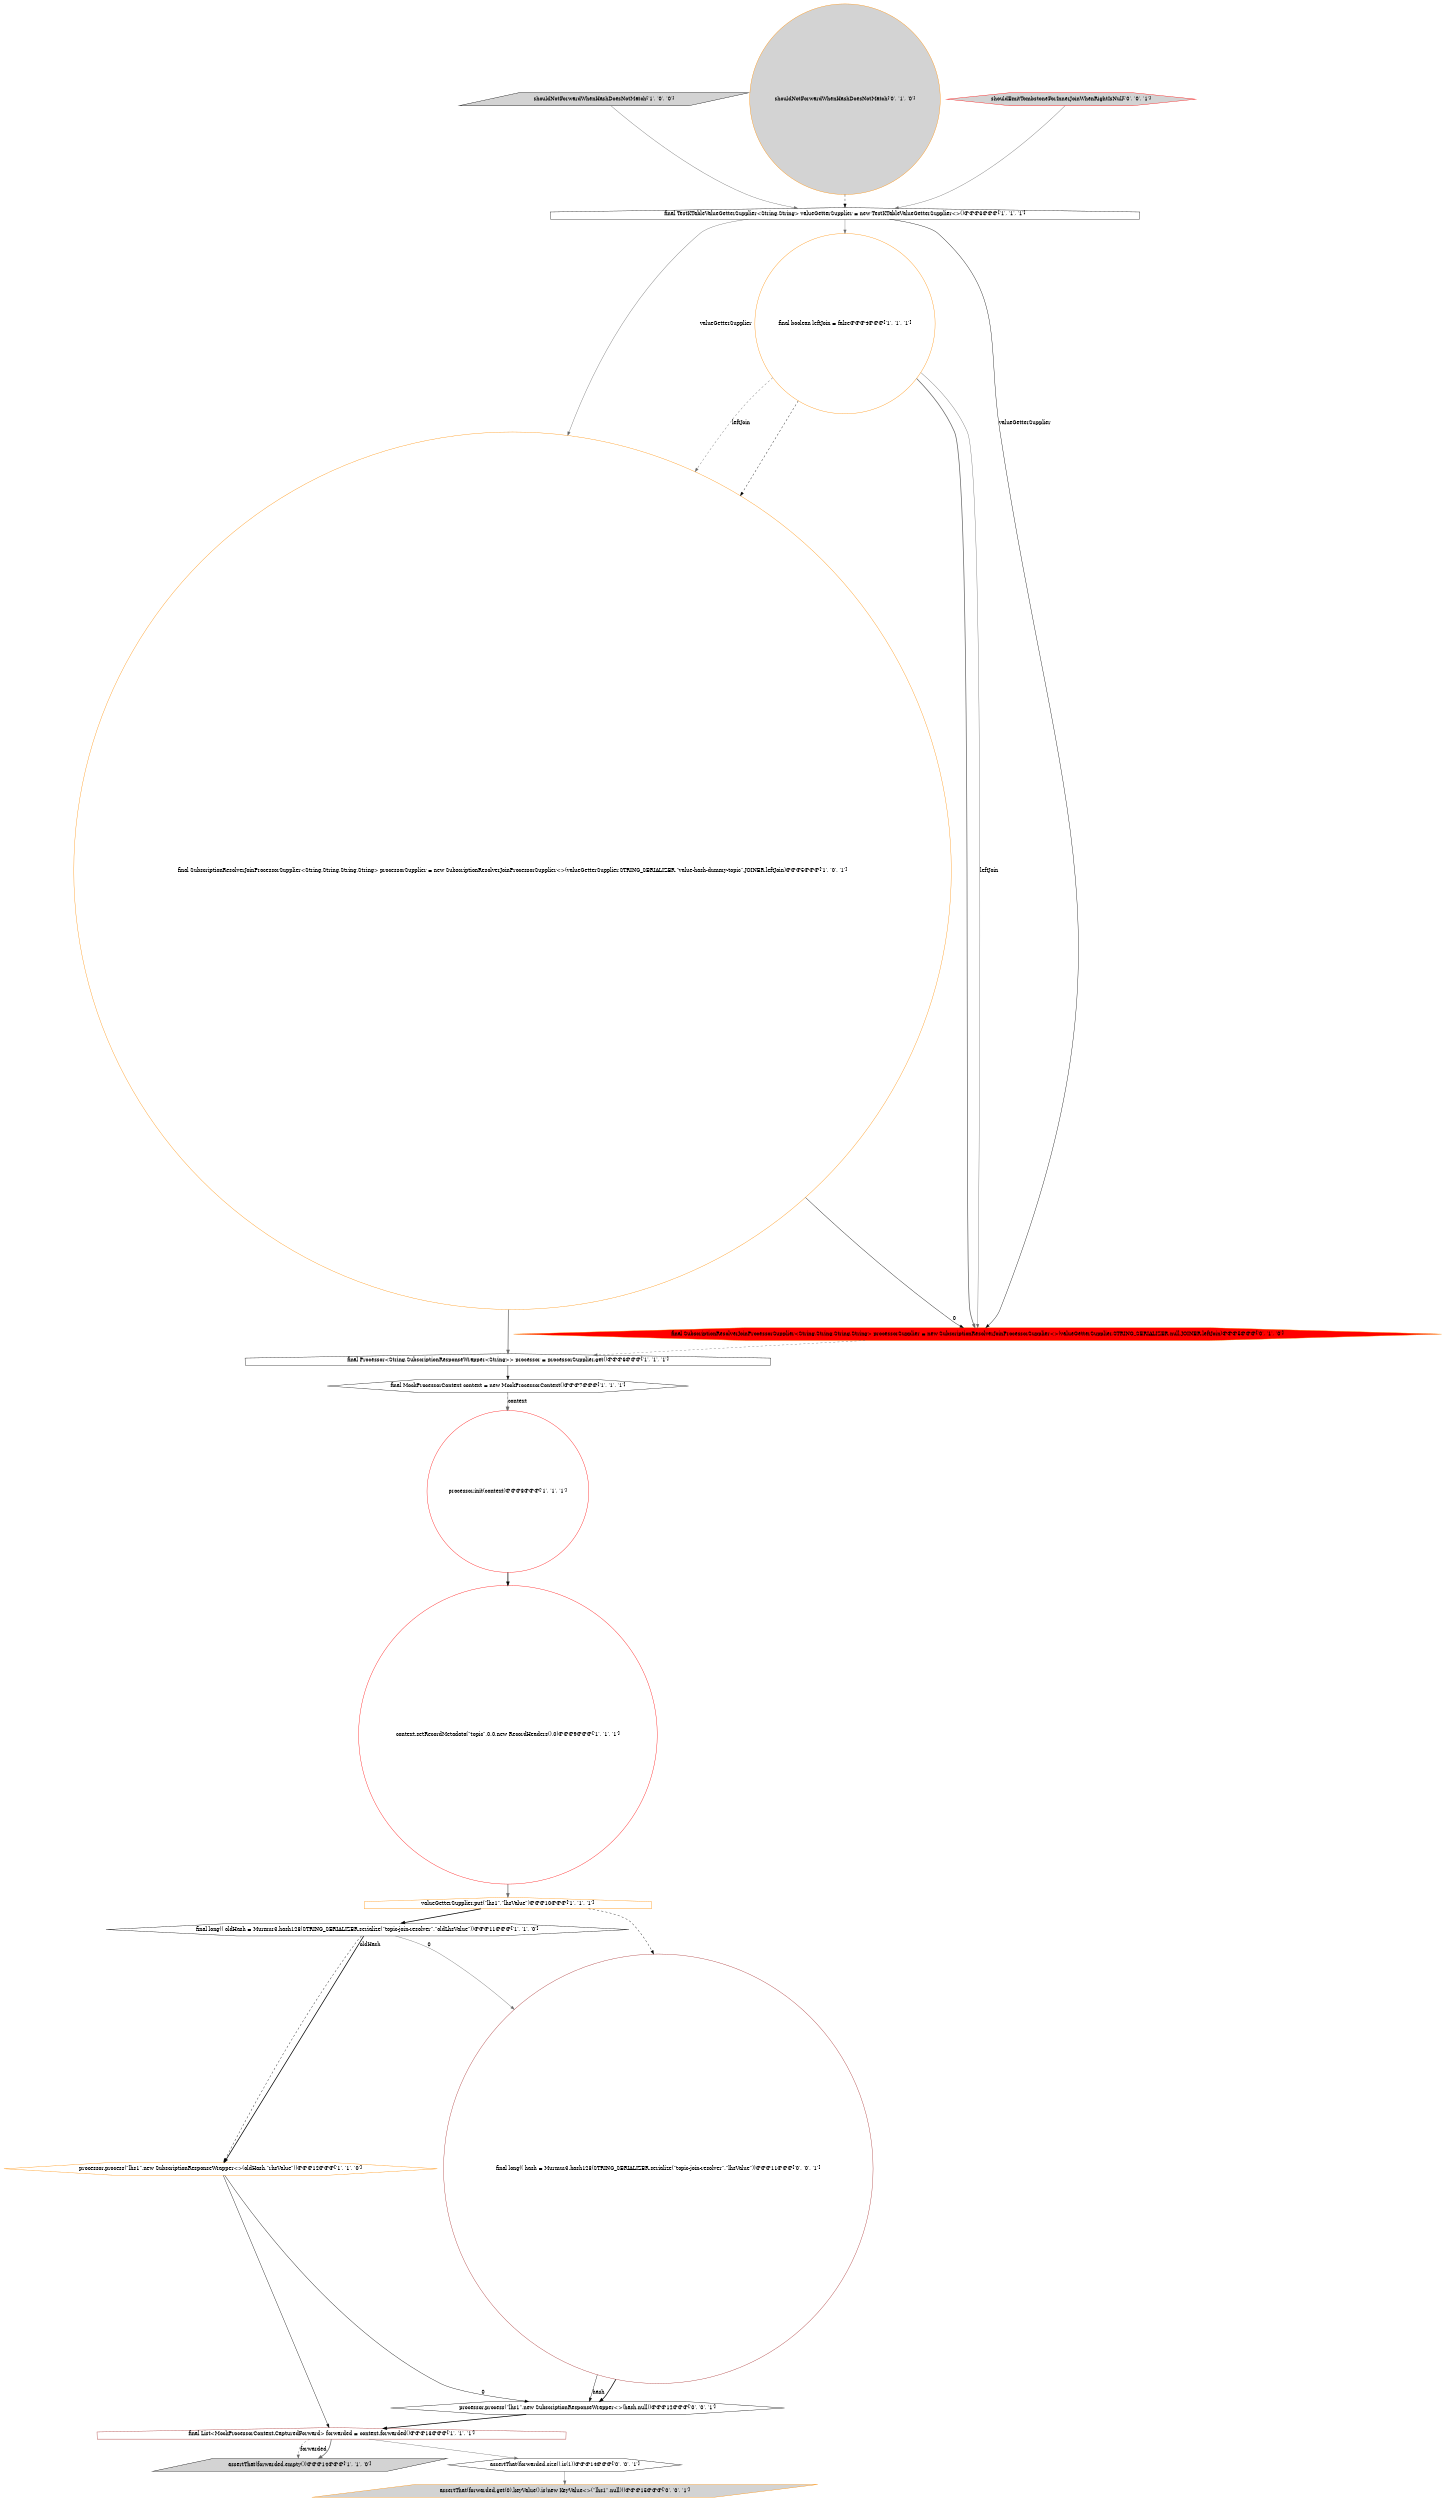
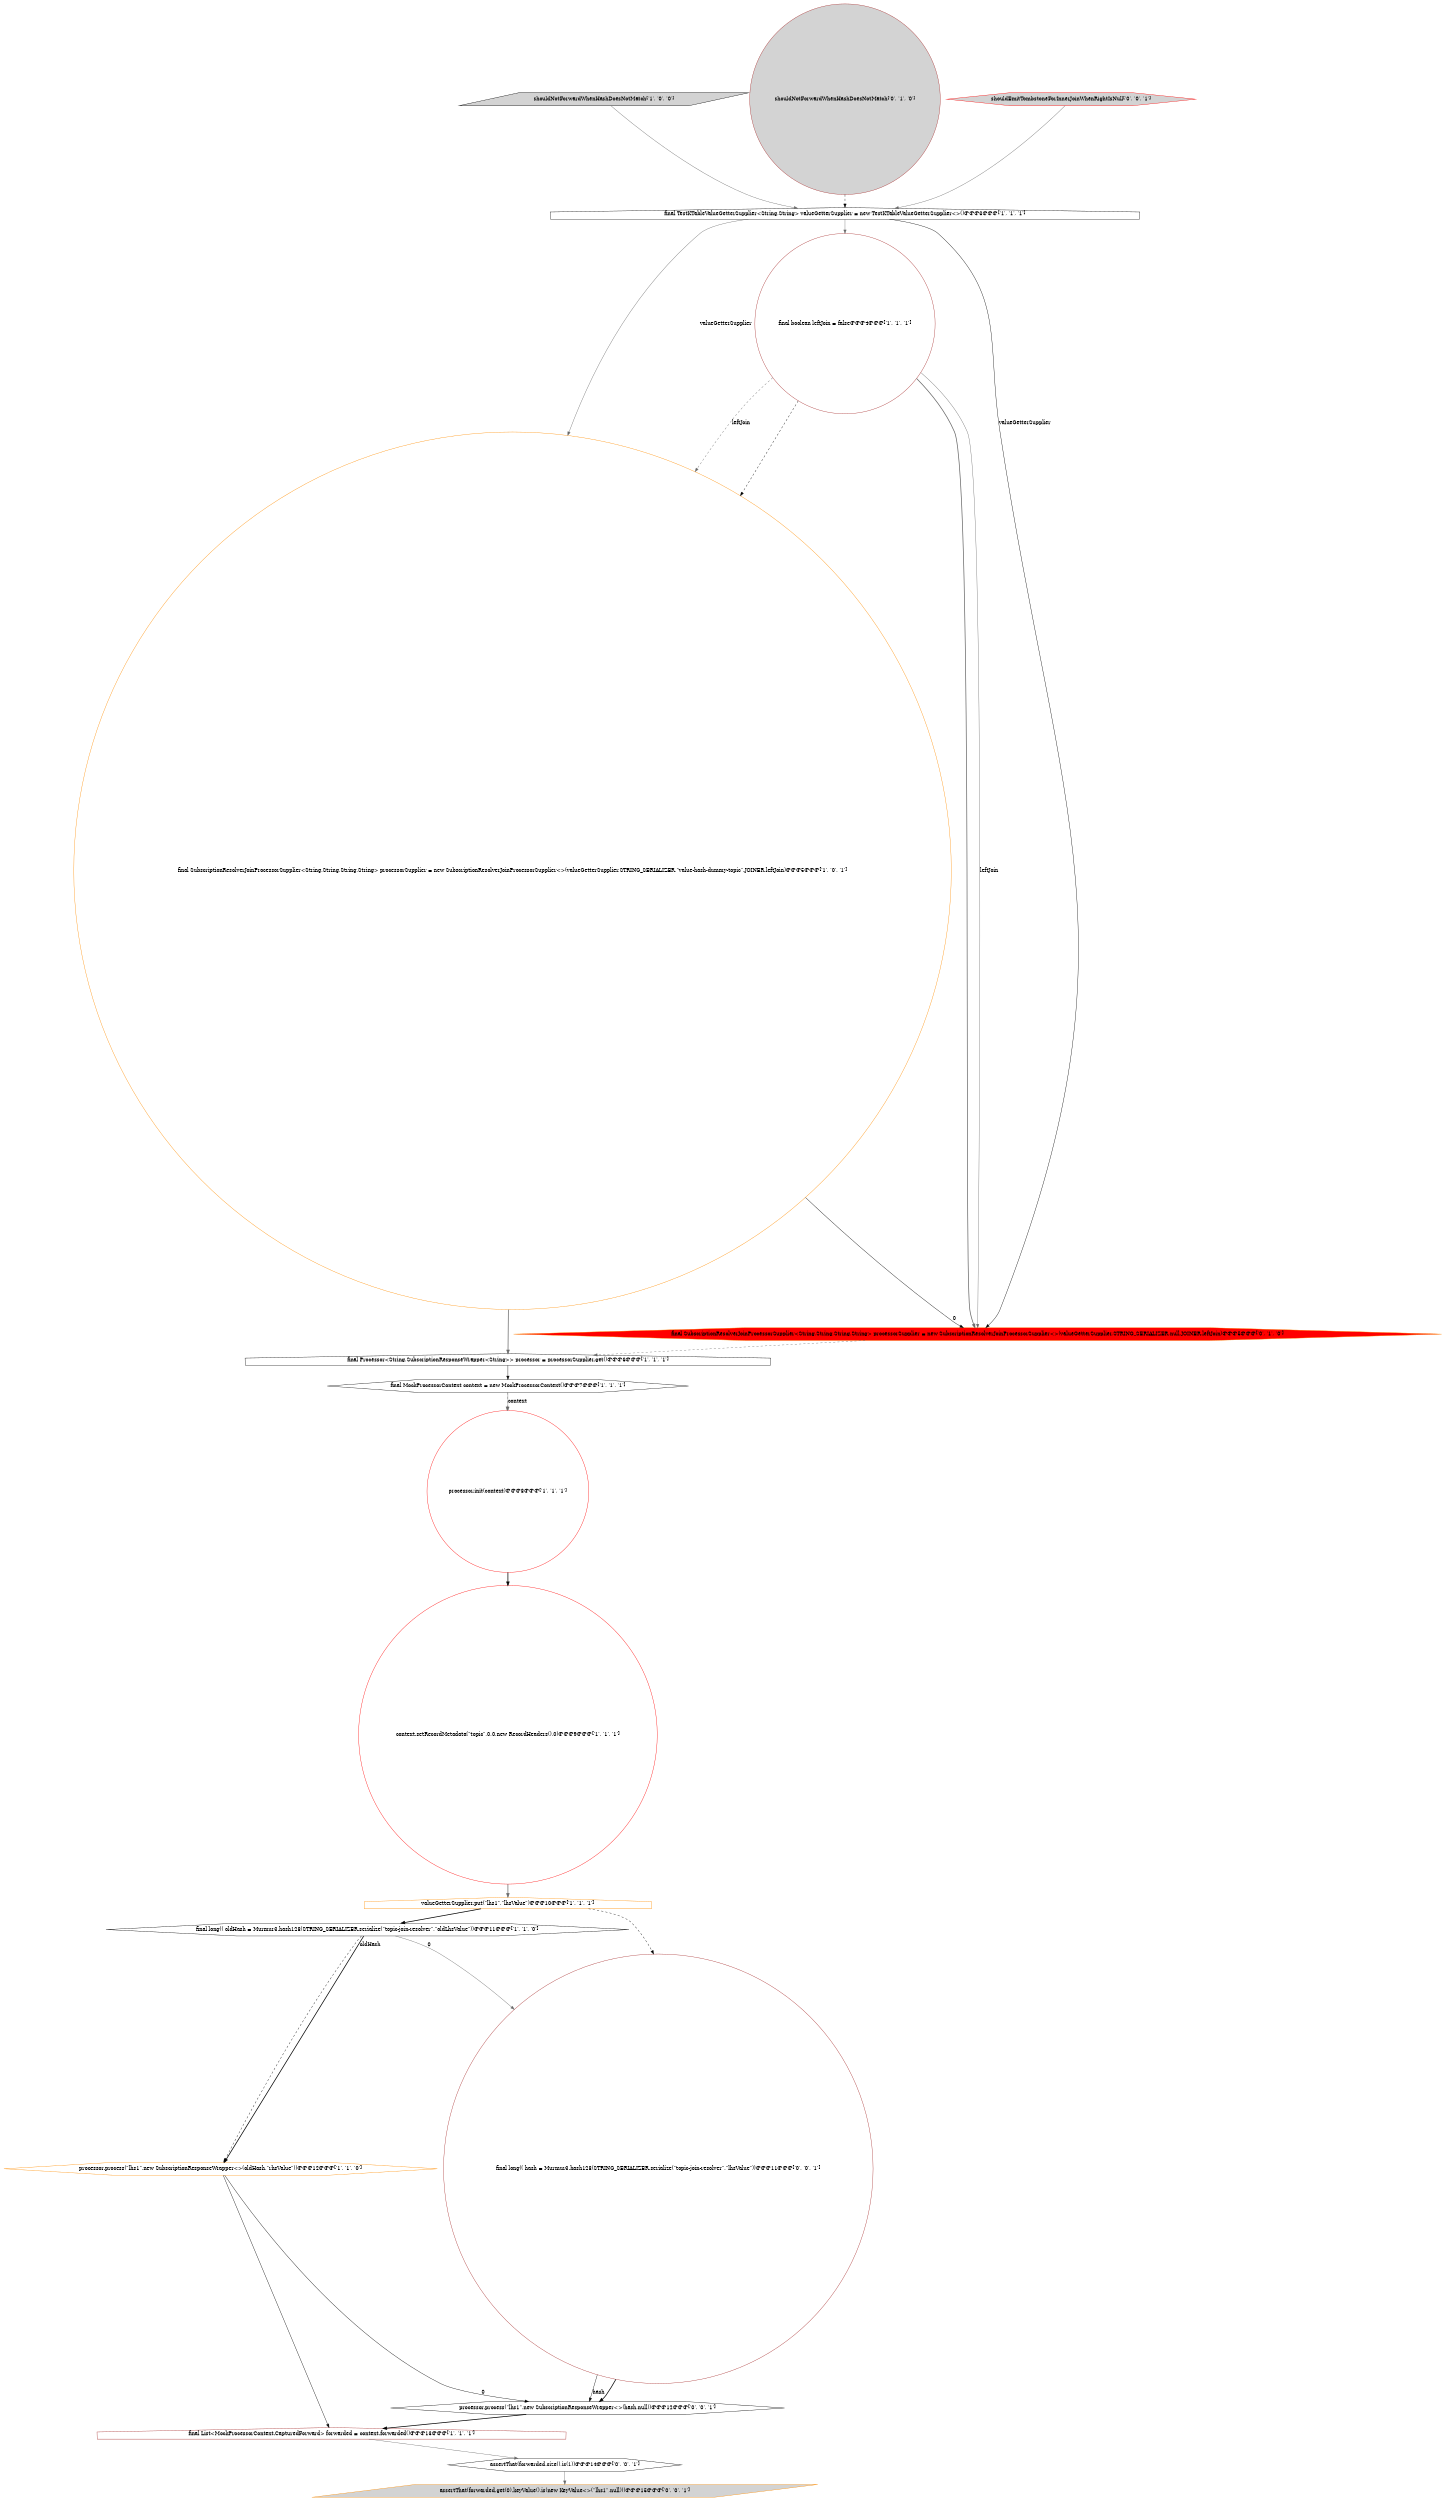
(845, 99) -> (845, 99)
(845, 324) -> (845, 324)
(300, 2465) -> none
